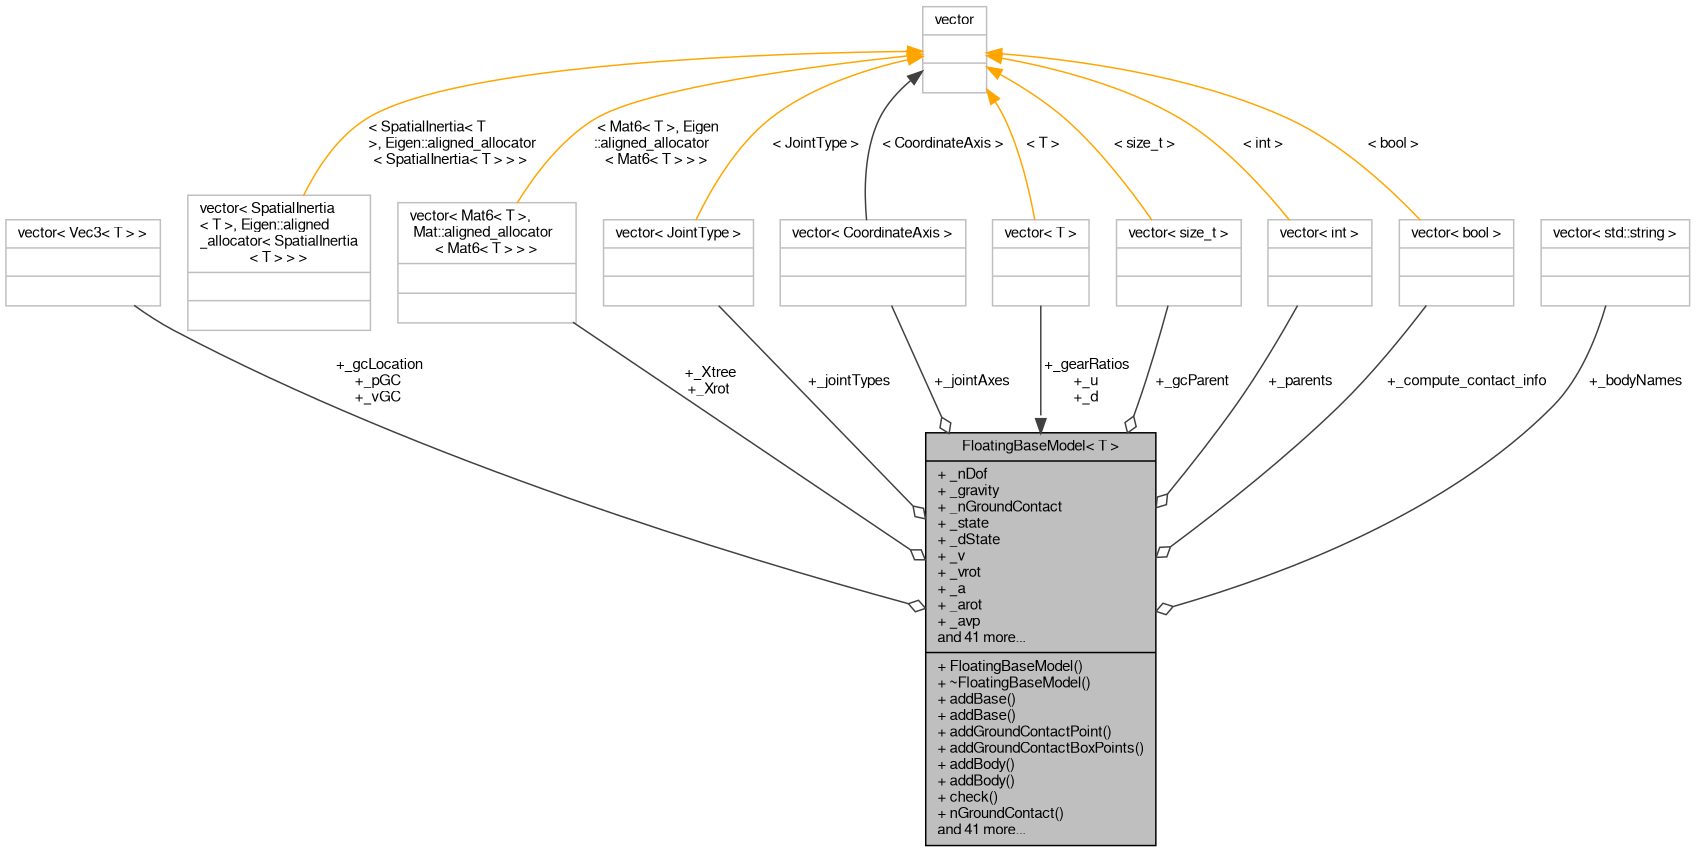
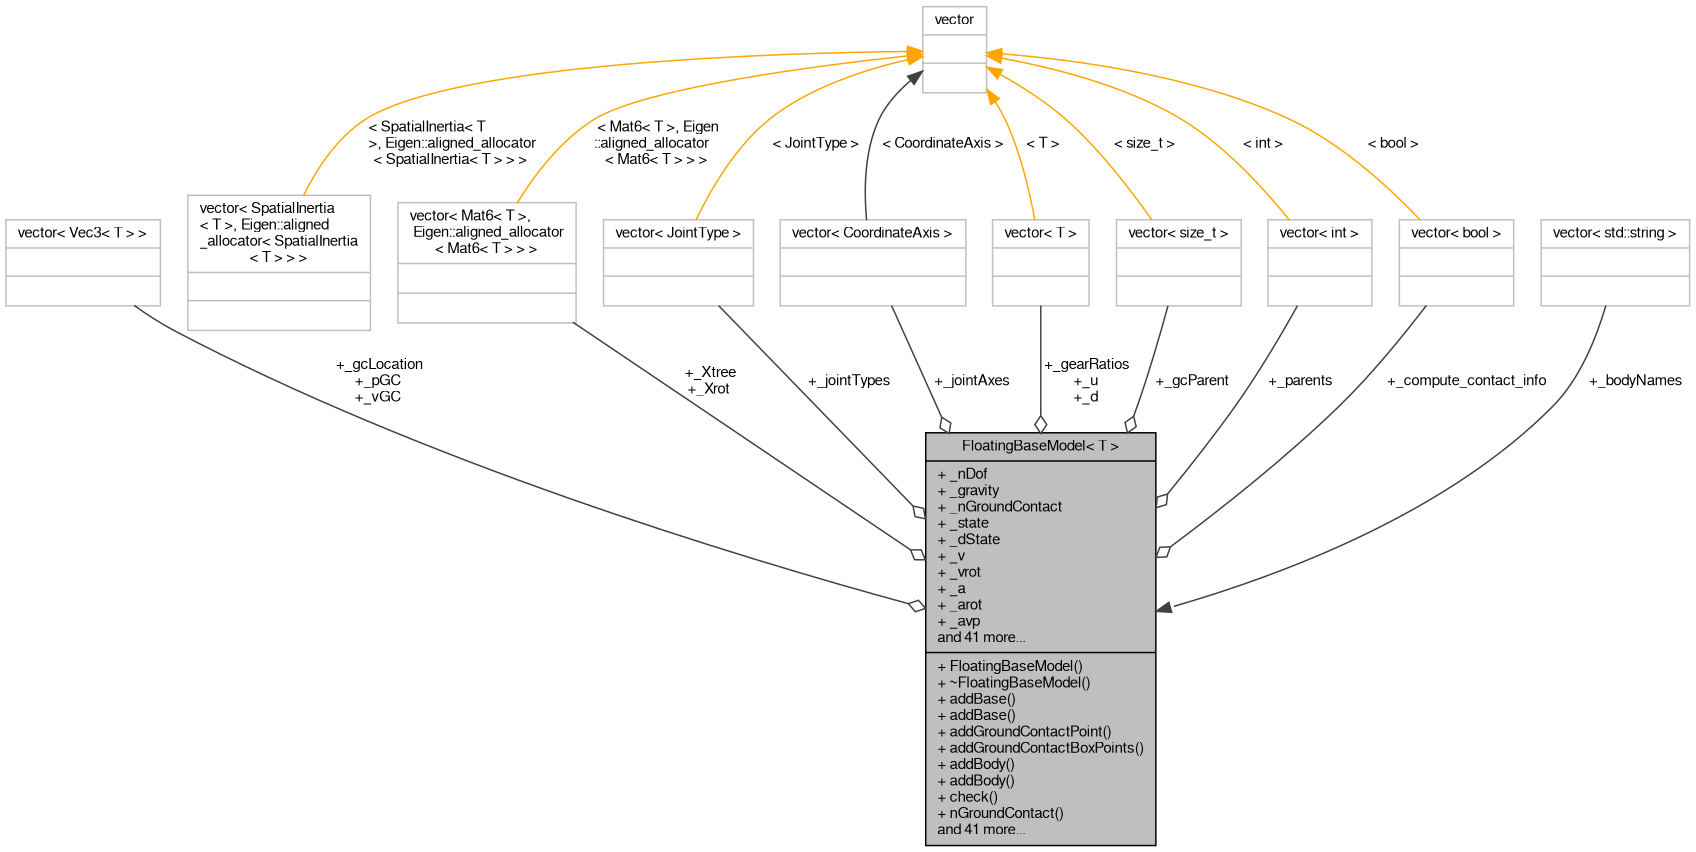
(482, 232) -> (487, 232)
(1041, 361) -> (1041, 361)
(1426, 502) -> (1426, 502)
